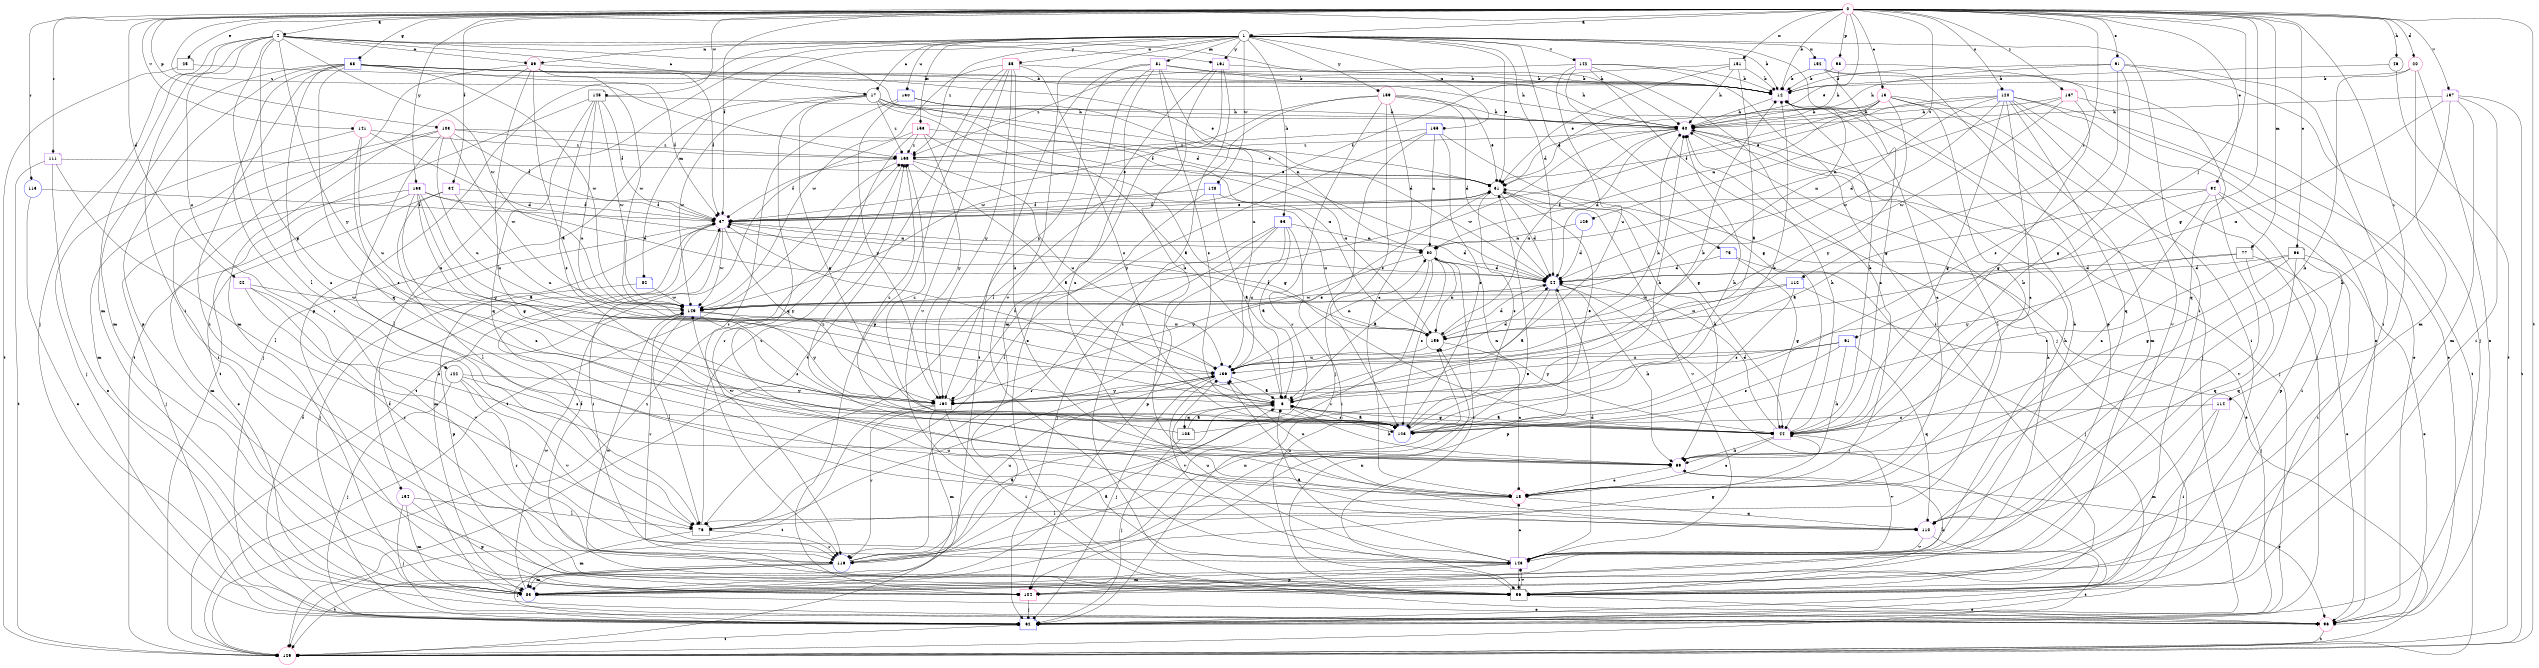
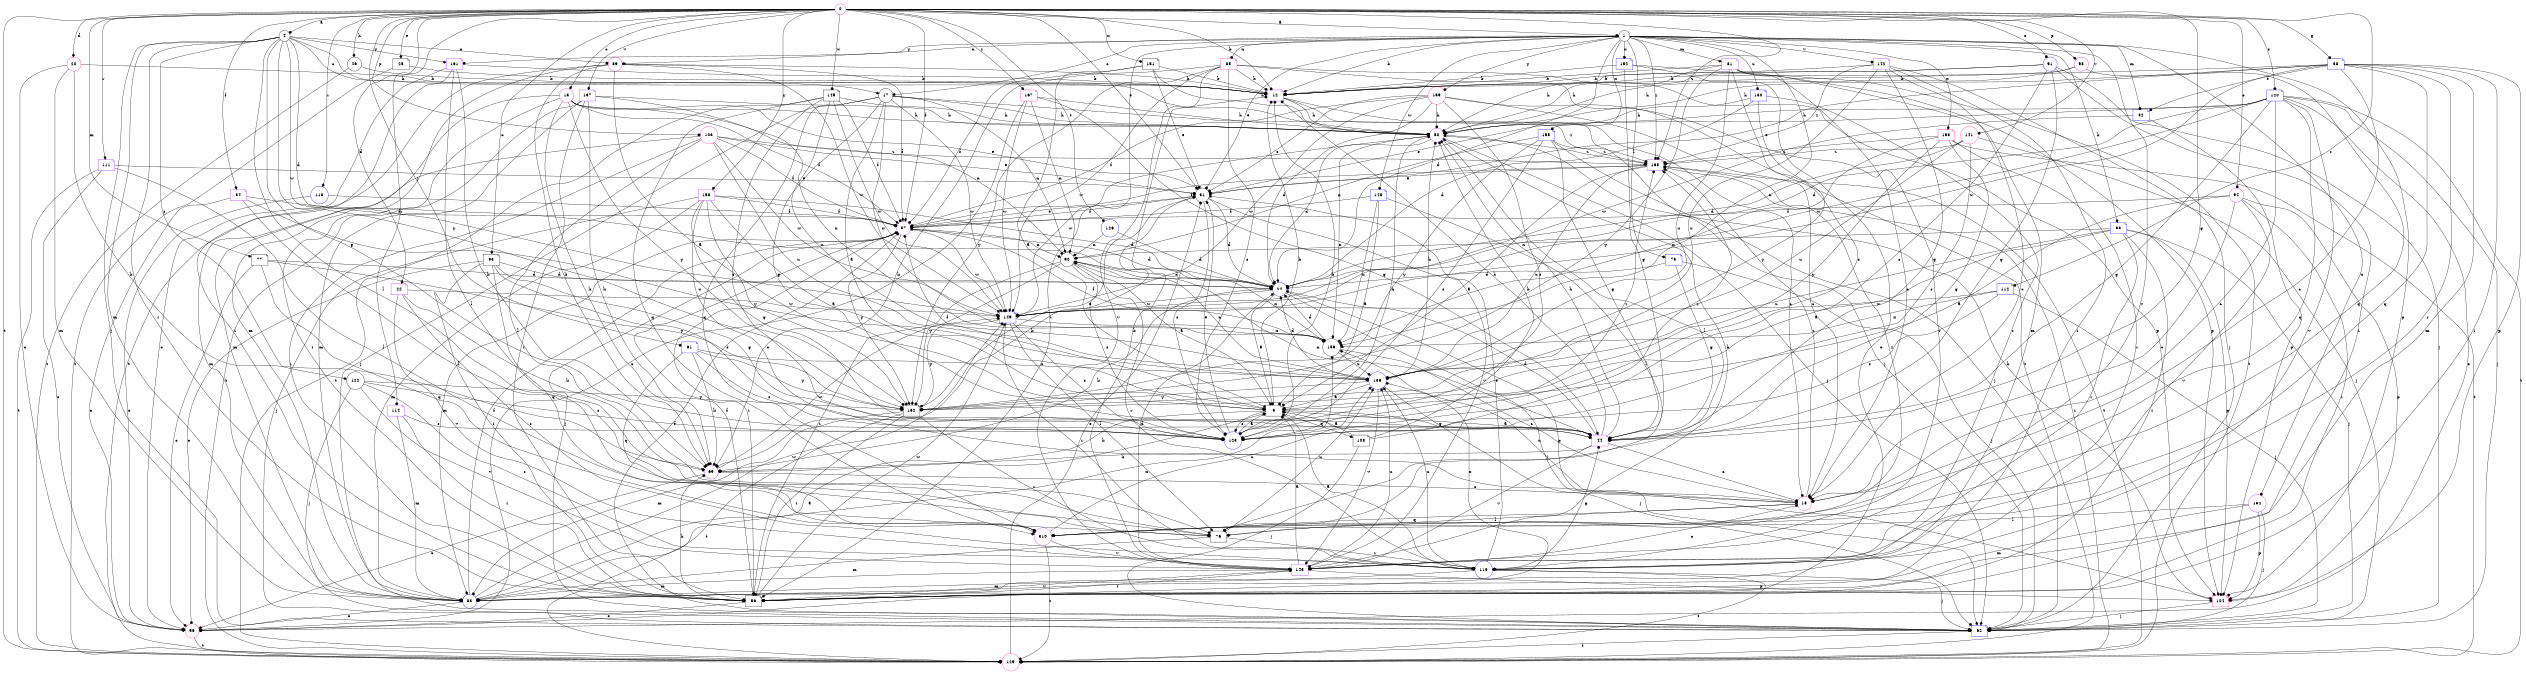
(579, 82) -> (2238, 83)
(1926, 530) -> (1043, 537)
